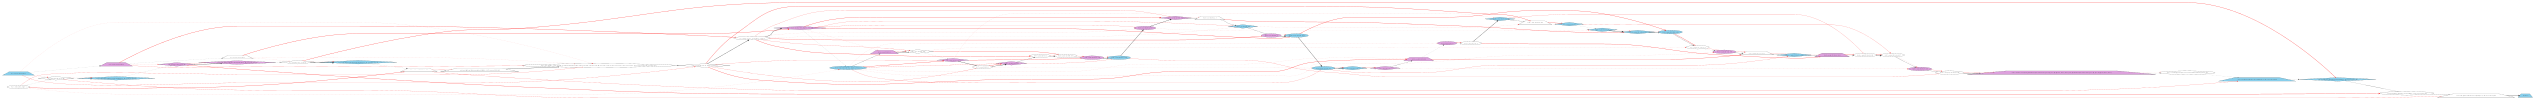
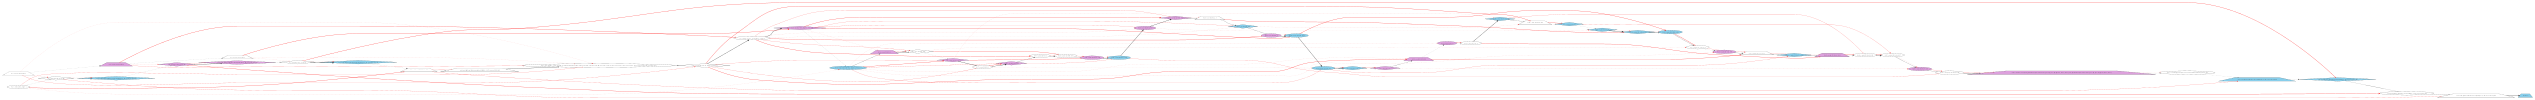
(19, 73) -> (19, 73)
